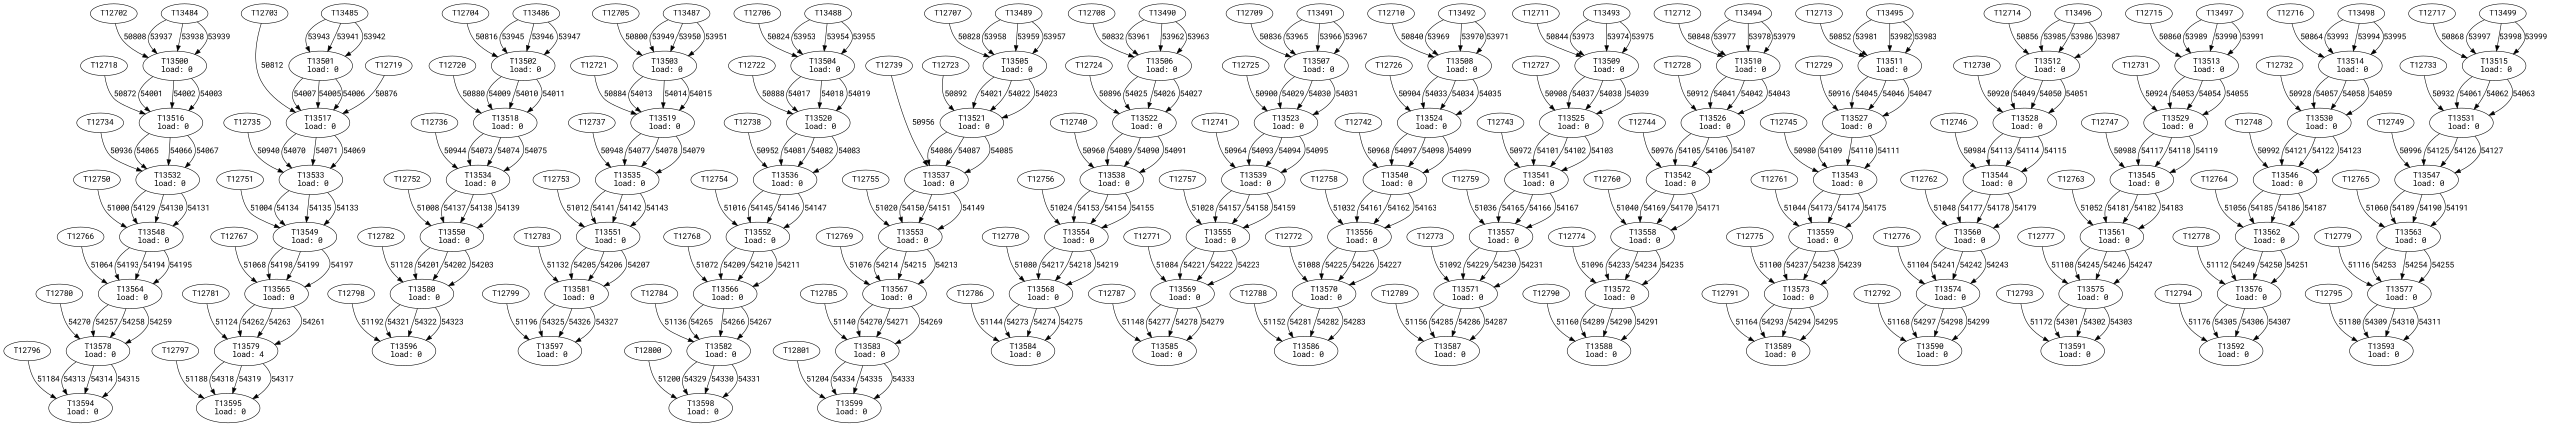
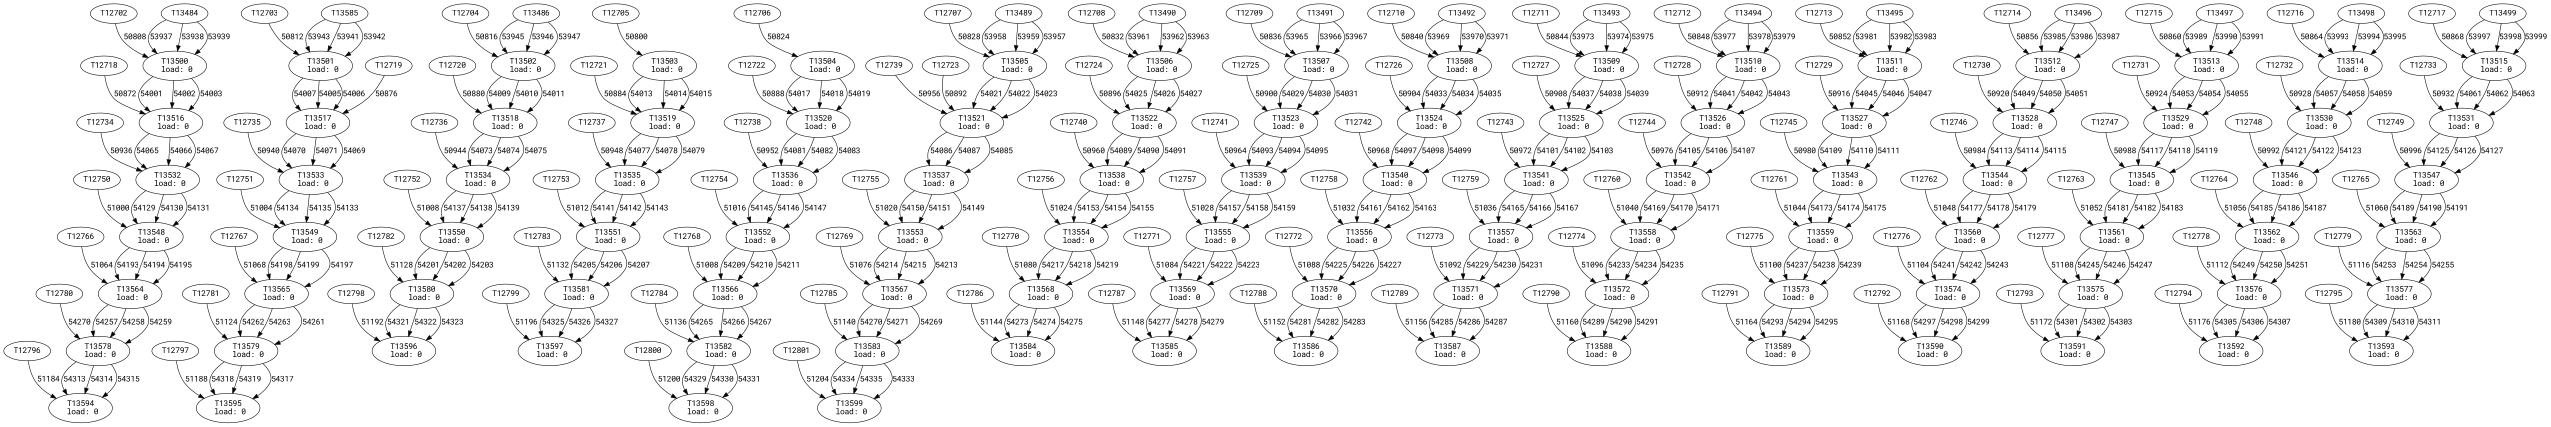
(345, 14) -> (345, 14)
(687, 14) -> none
(828, 14) -> none
(258, 73) -> (279, 40)
(905, 120) -> (916, 97)
(707, 265) -> (707, 265)
(246, 351) -> (246, 351)
